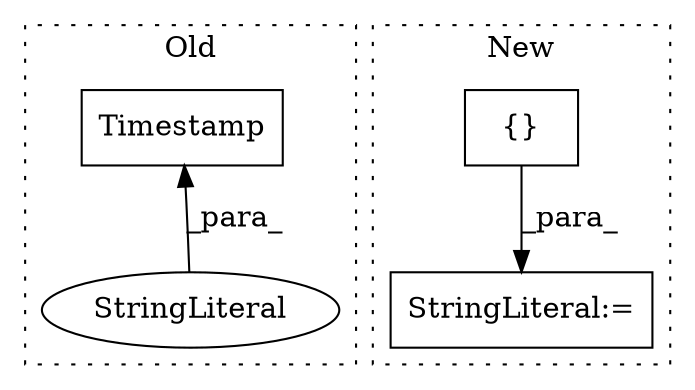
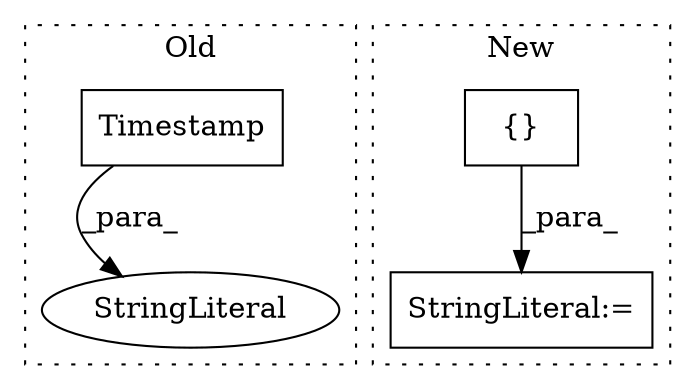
(188, 229) -> (78, 213)
